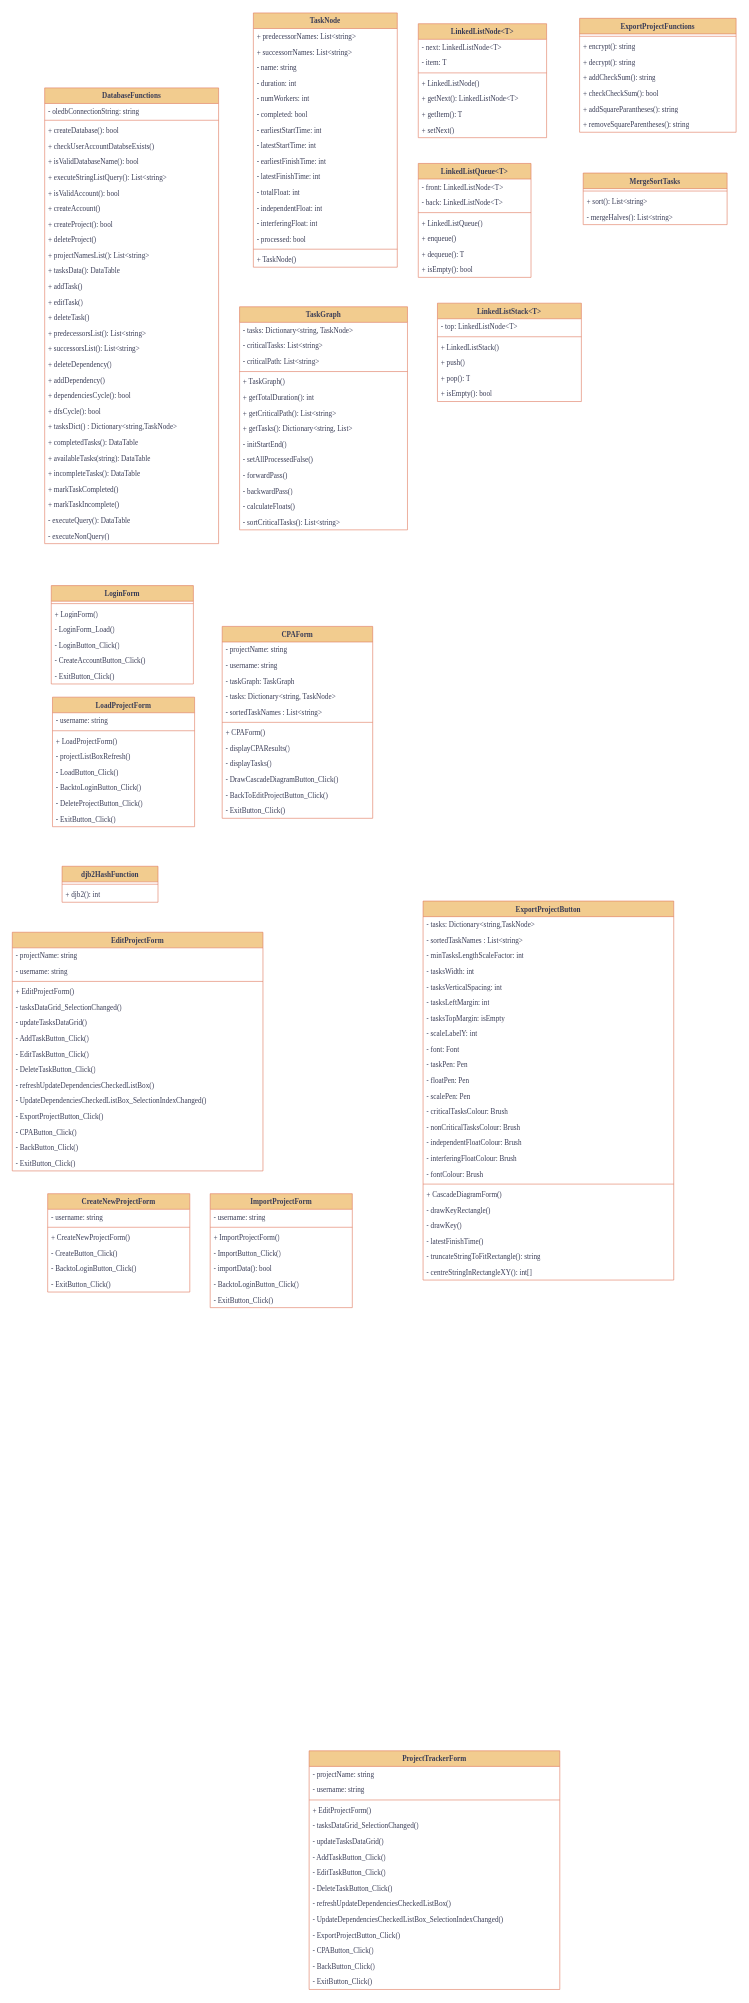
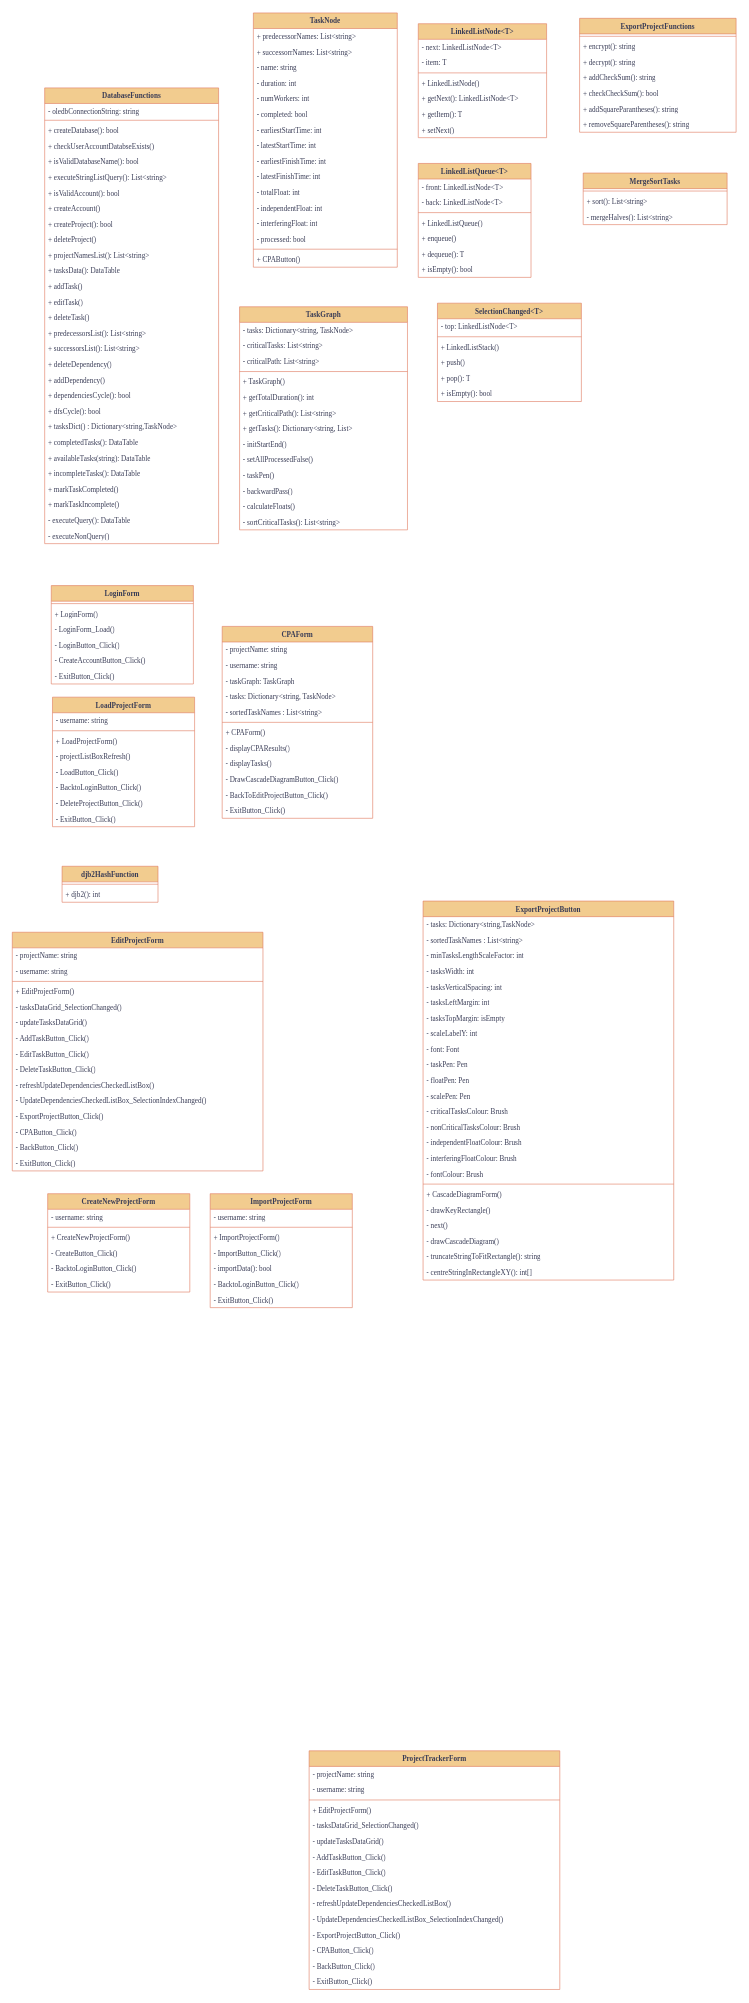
(280, 260) -> (282, 260)
(510, 311) -> (510, 311)
(273, 476) -> (265, 476)
(448, 1226) -> (442, 1226)
(463, 1242) -> (469, 1242)
